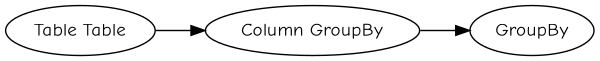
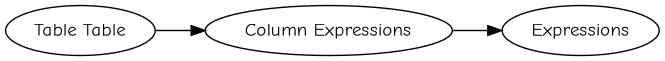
(313, 31) -> (329, 31)
(532, 31) -> (581, 31)
